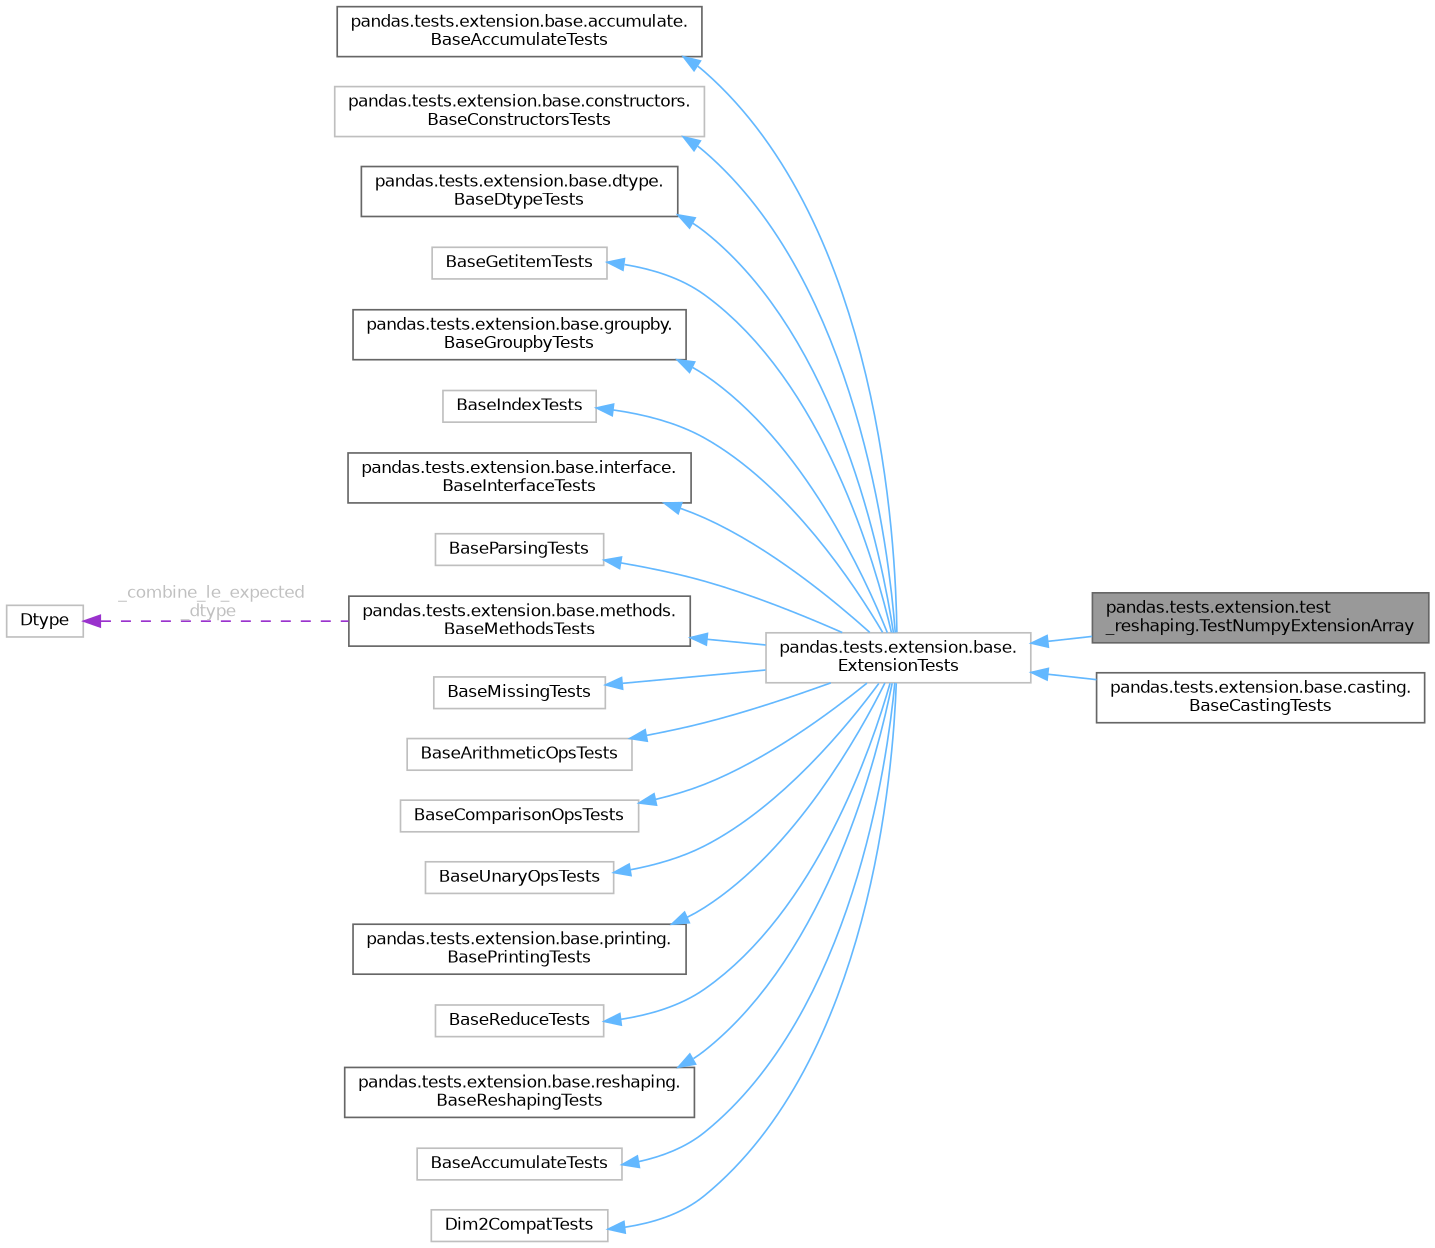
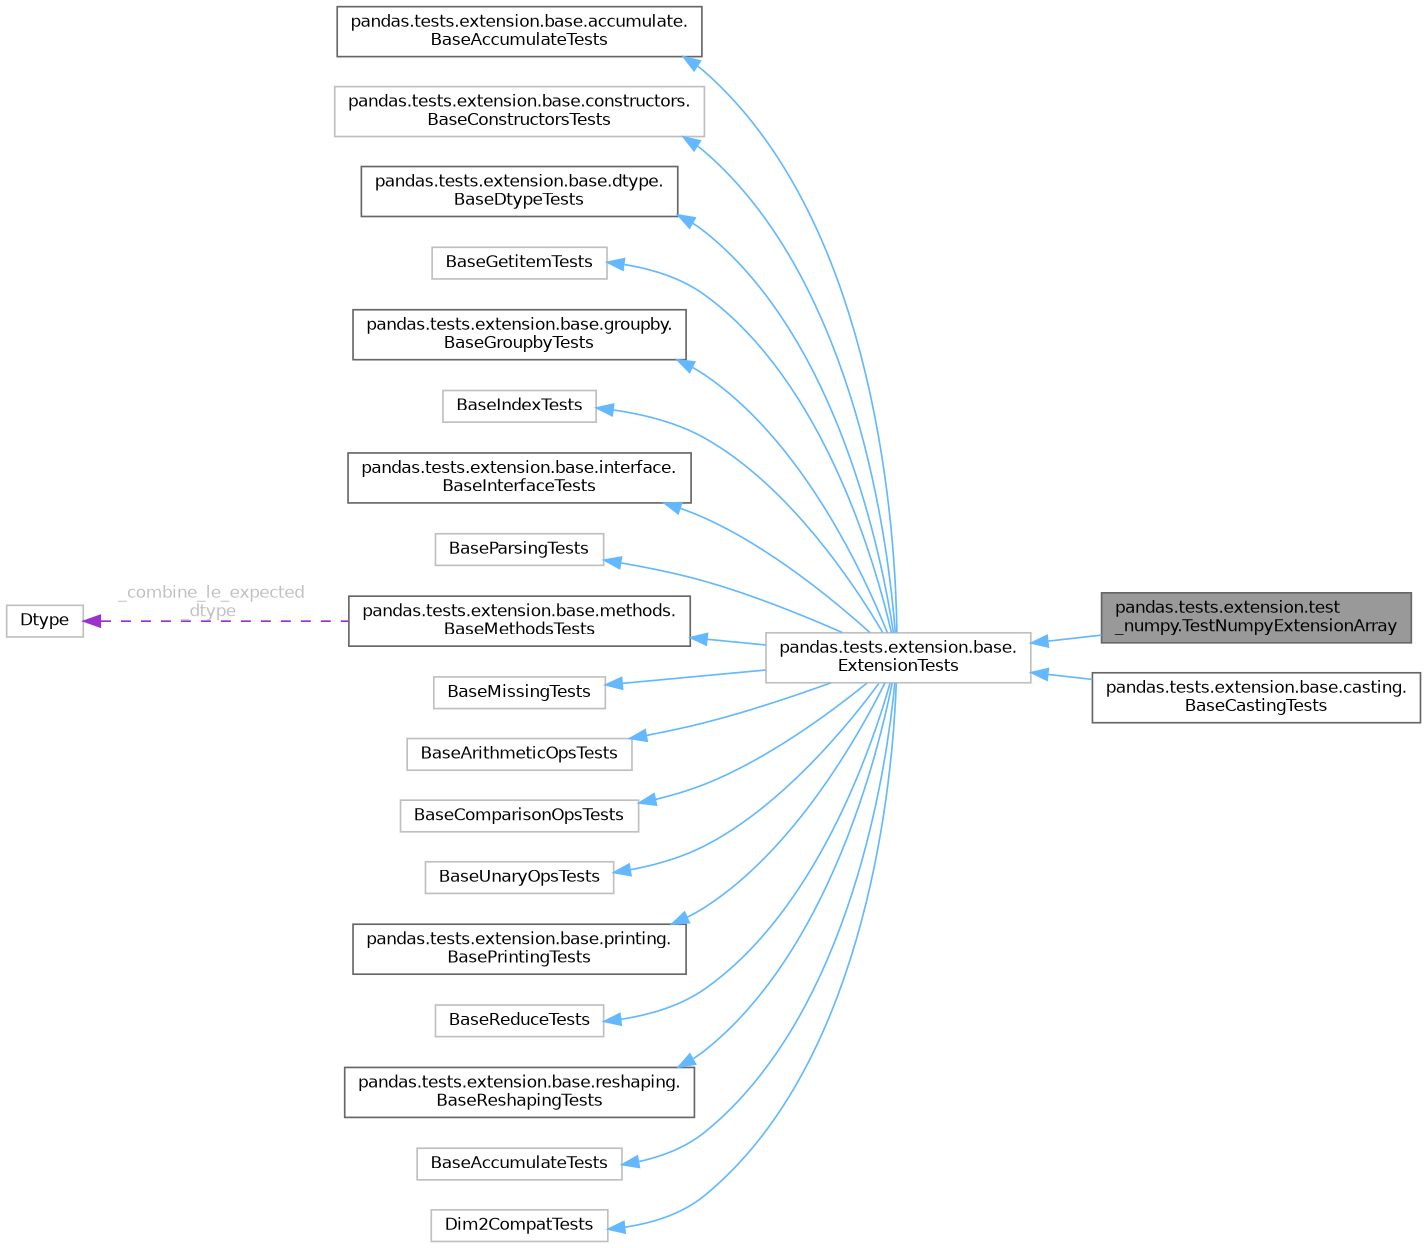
(1261, 618) -> (1256, 618)
